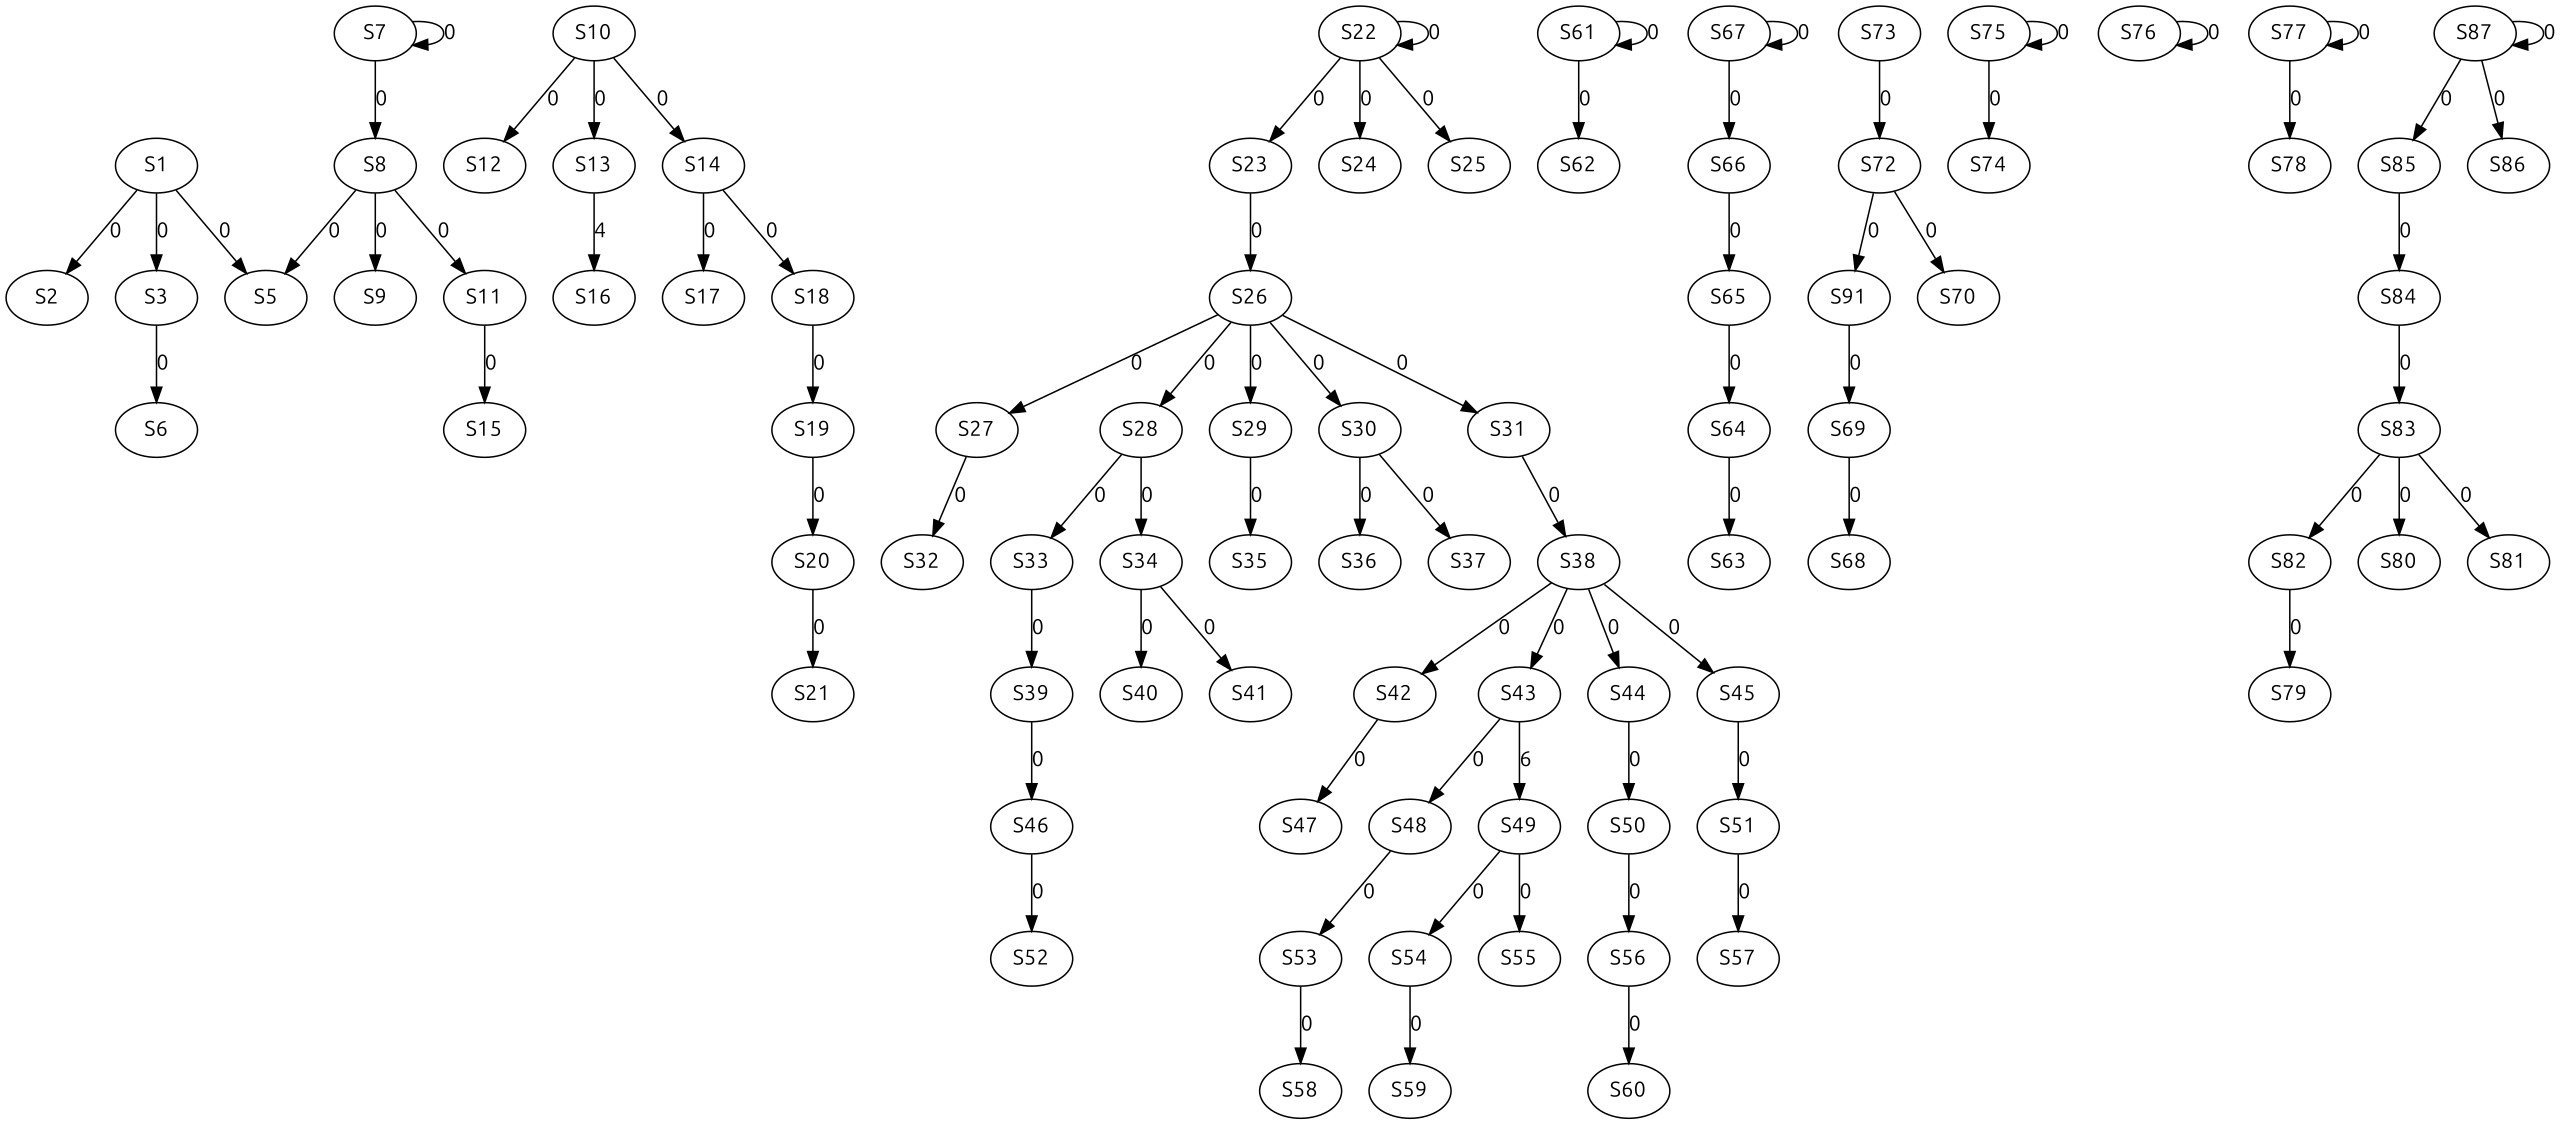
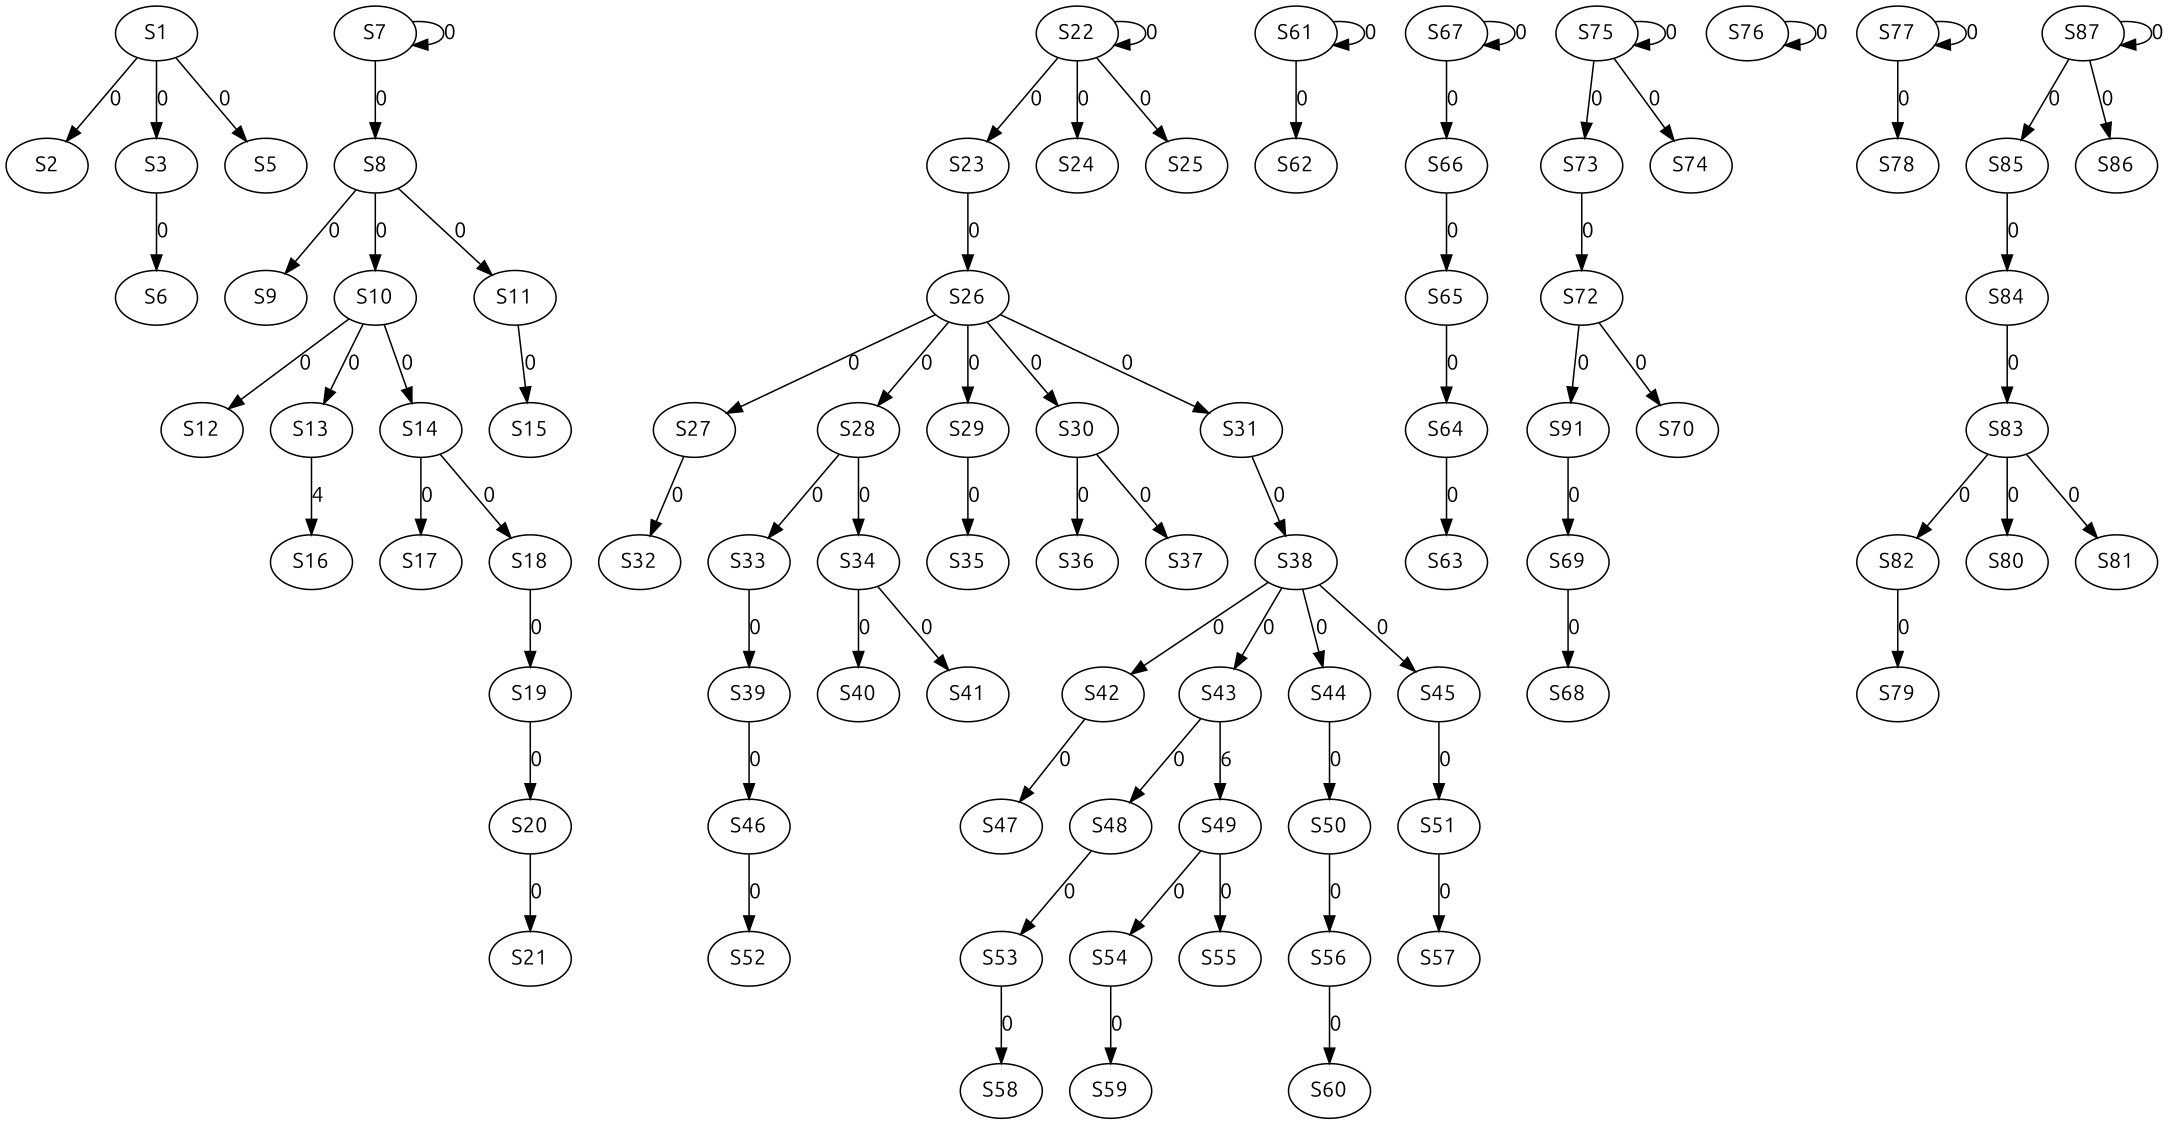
none -> (1590, 92)
(326, 226) -> (375, 224)
